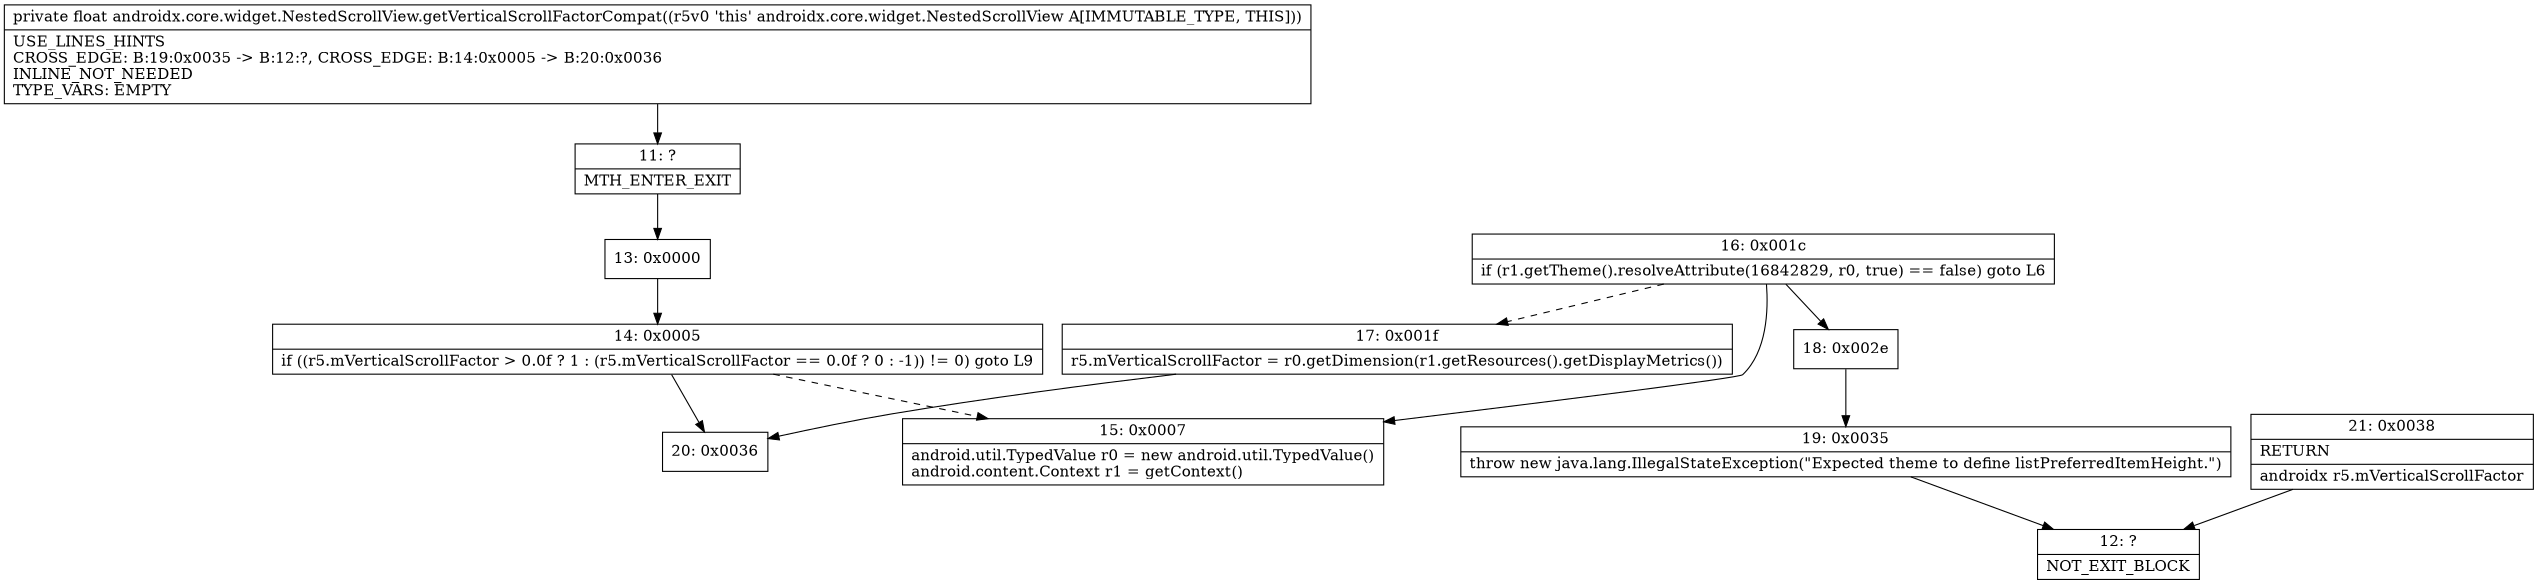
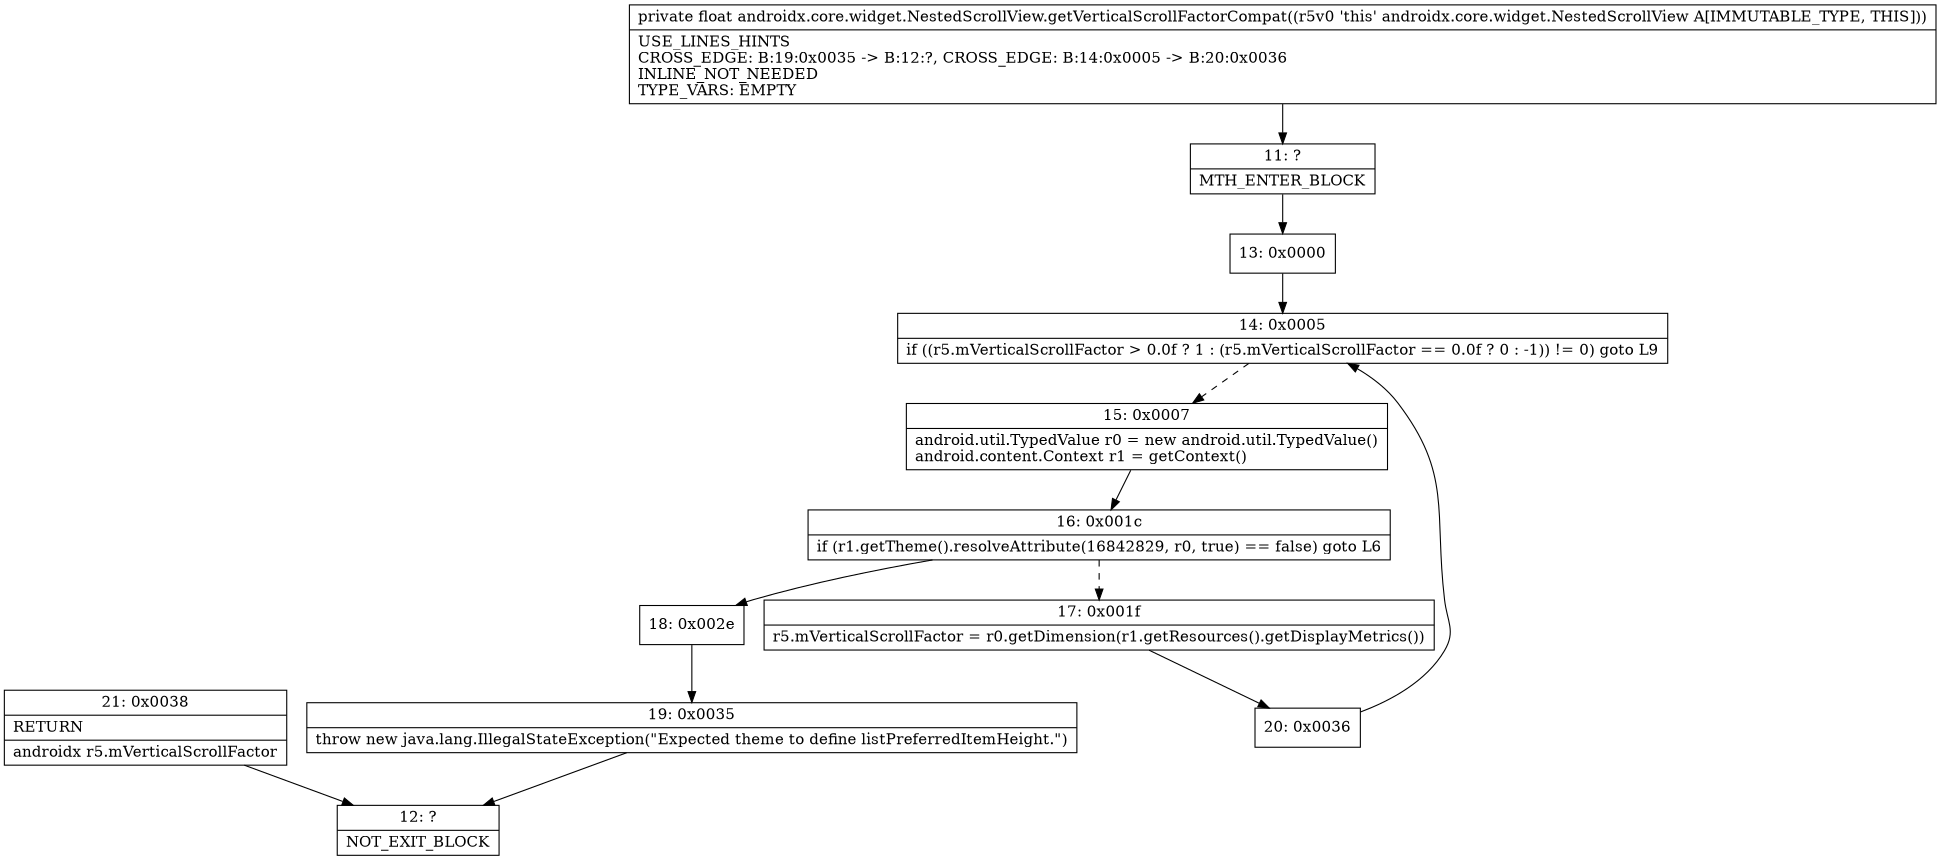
(658, 181) -> (1283, 181)
(1617, 393) -> (1123, 485)
(685, 398) -> (1441, 549)
